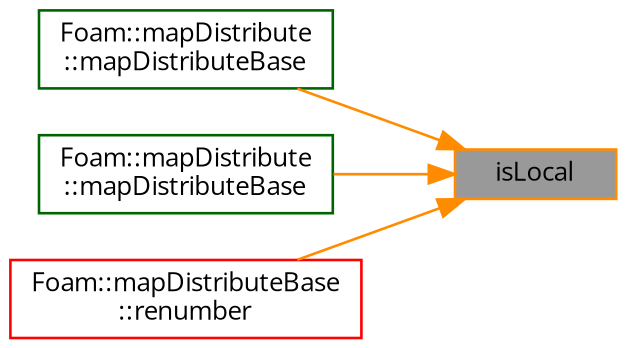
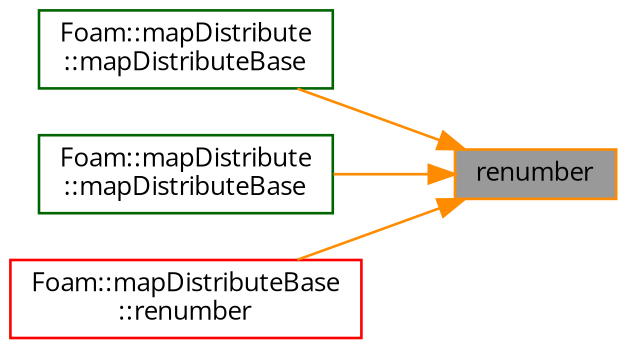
(536, 174) -> (536, 174)
